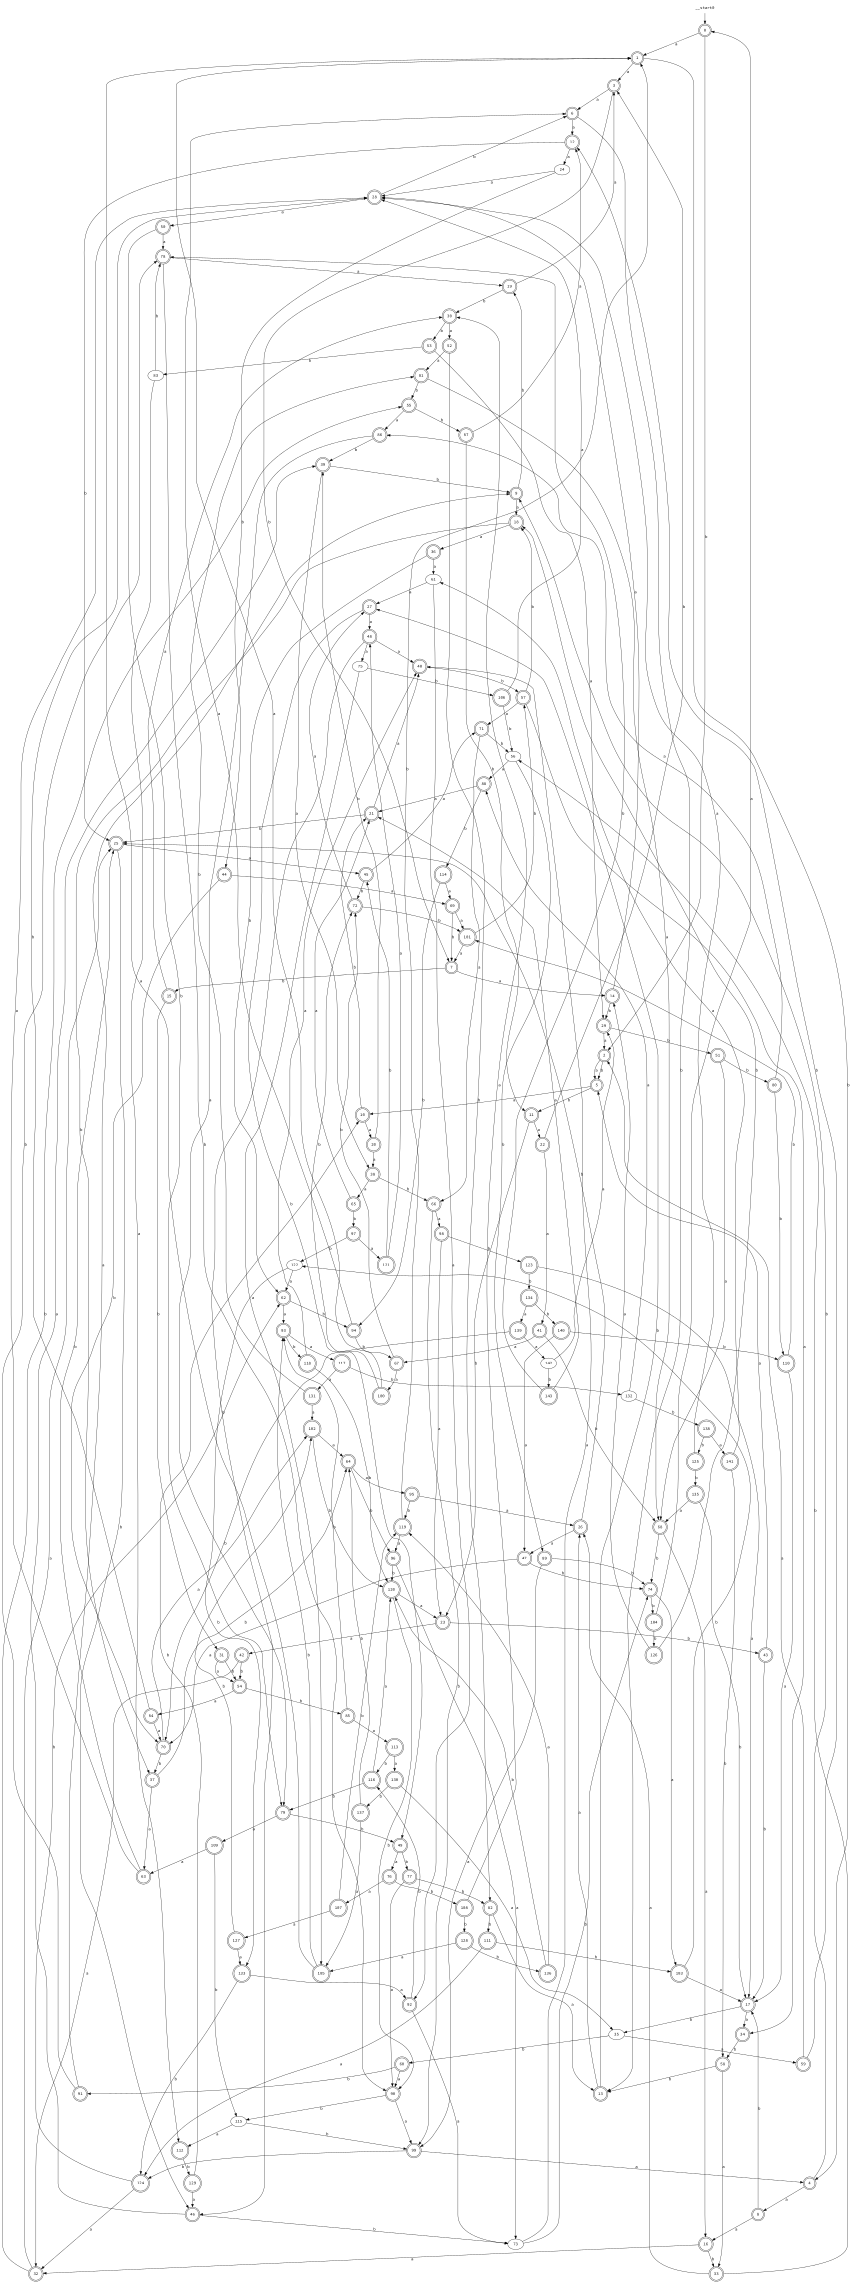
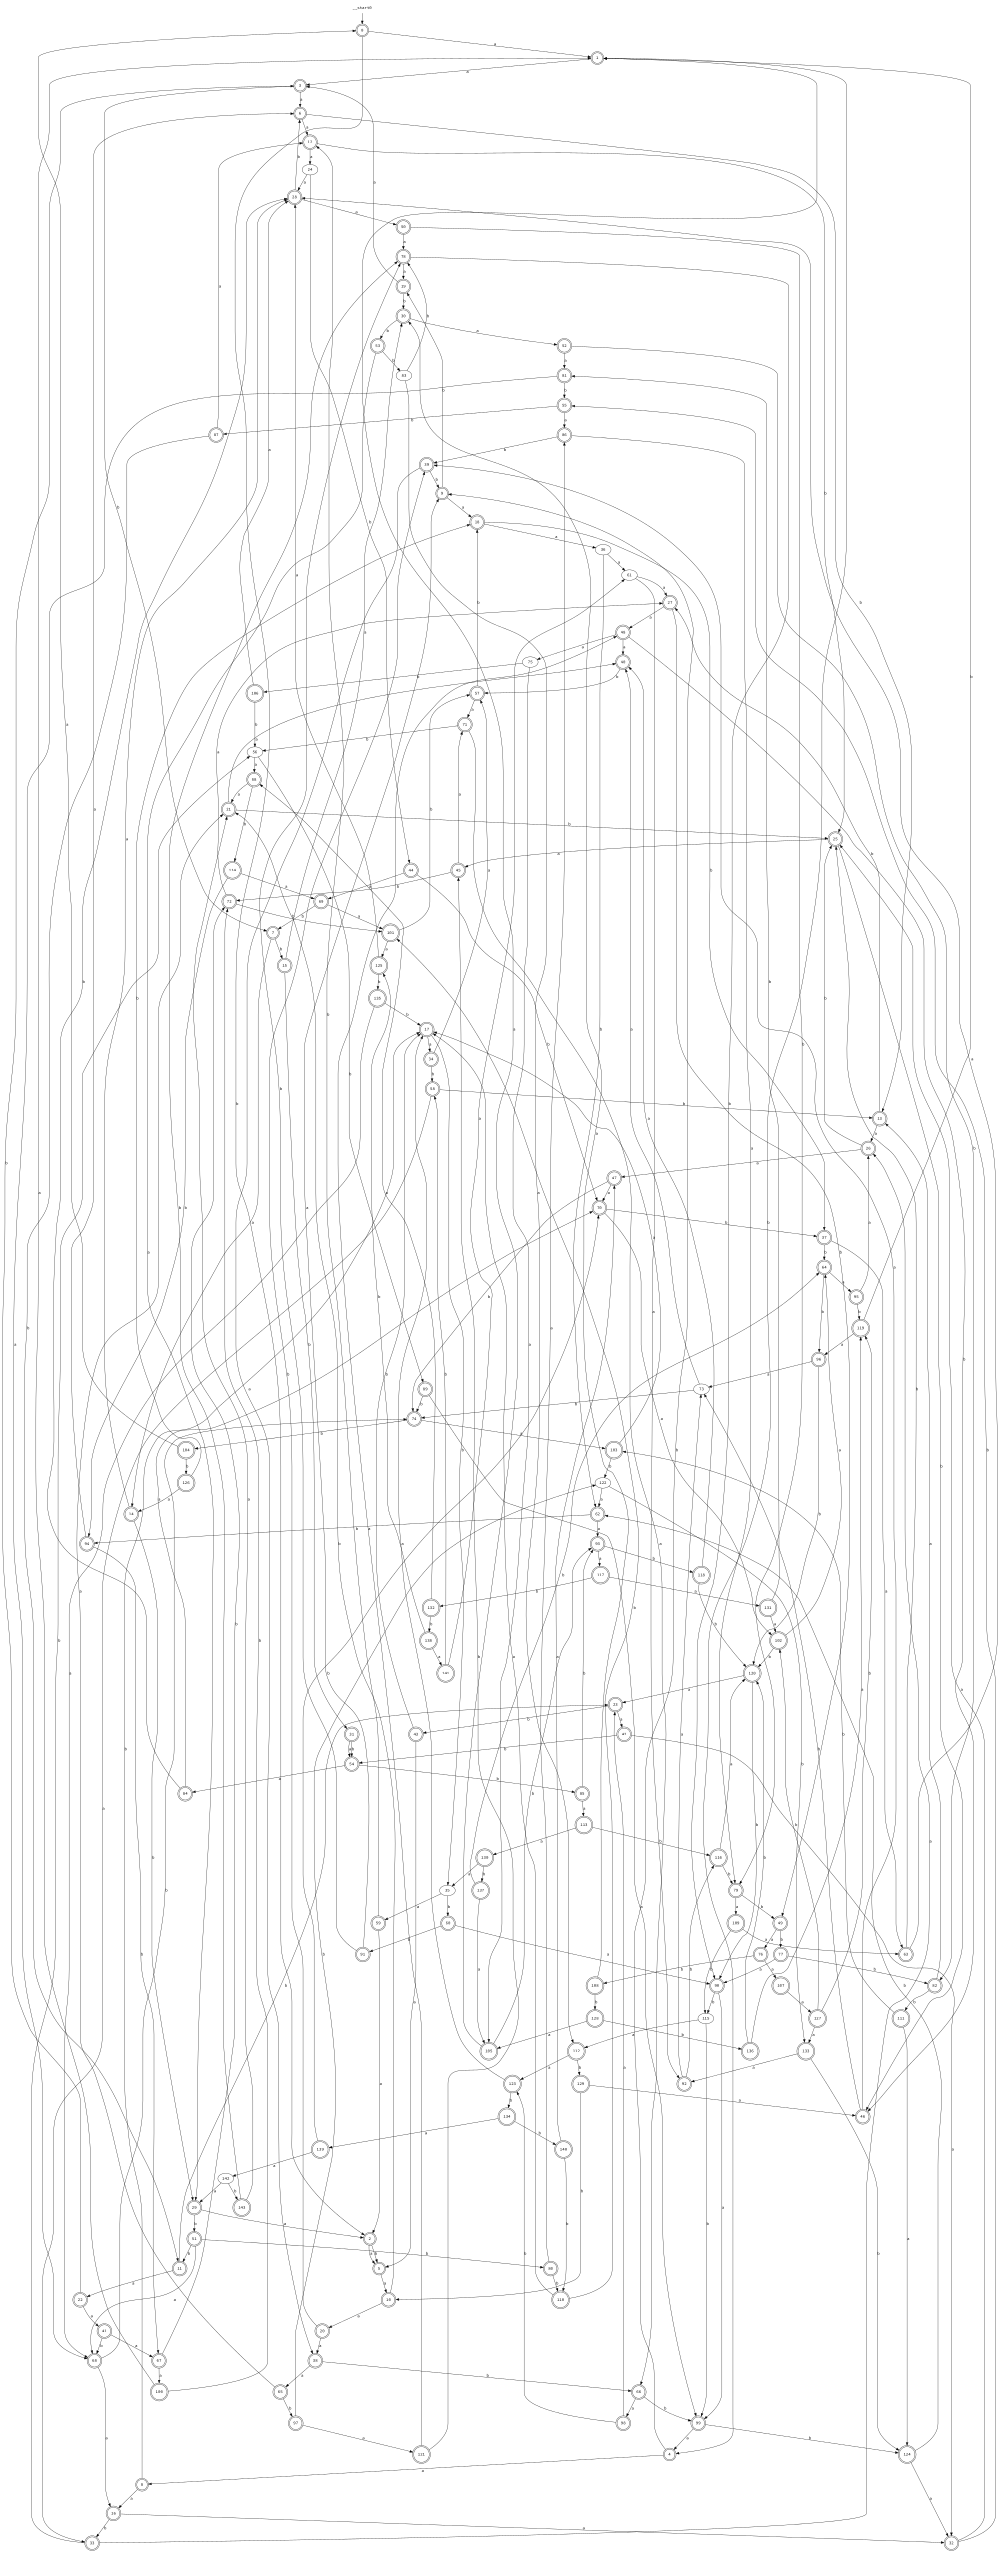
(433, 552) -> (603, 550)
(460, 952) -> (385, 948)
(566, 1099) -> (188, 2252)
(803, 1332) -> (487, 882)
(629, 1396) -> (431, 1608)
(361, 1715) -> (868, 1678)
none -> (543, 2068)
